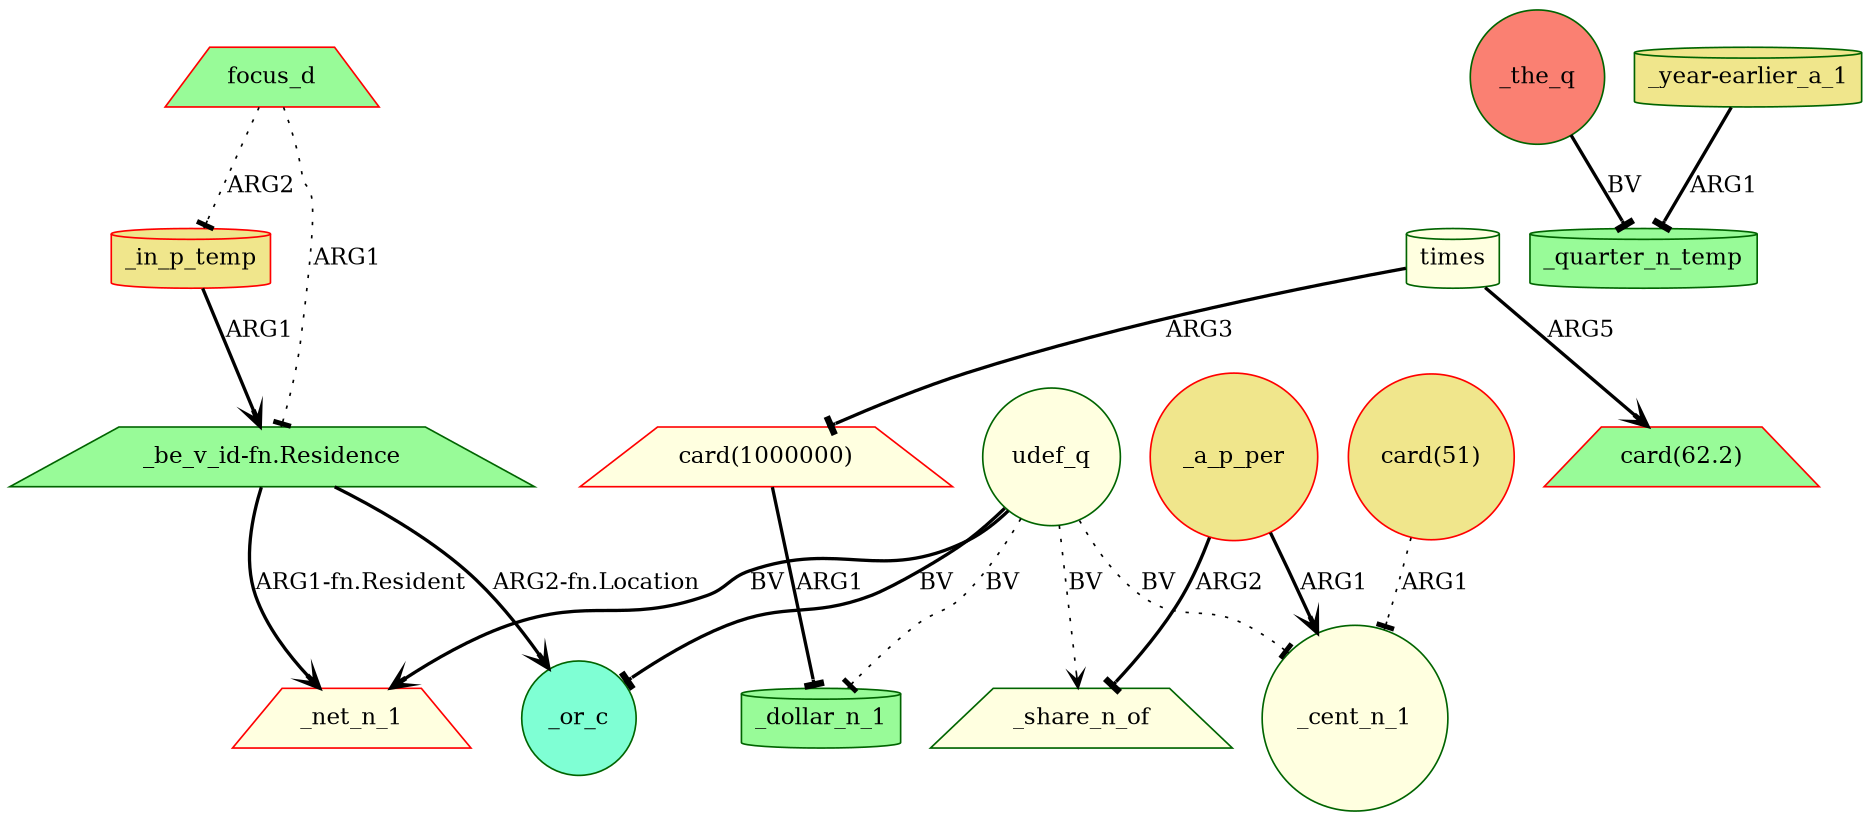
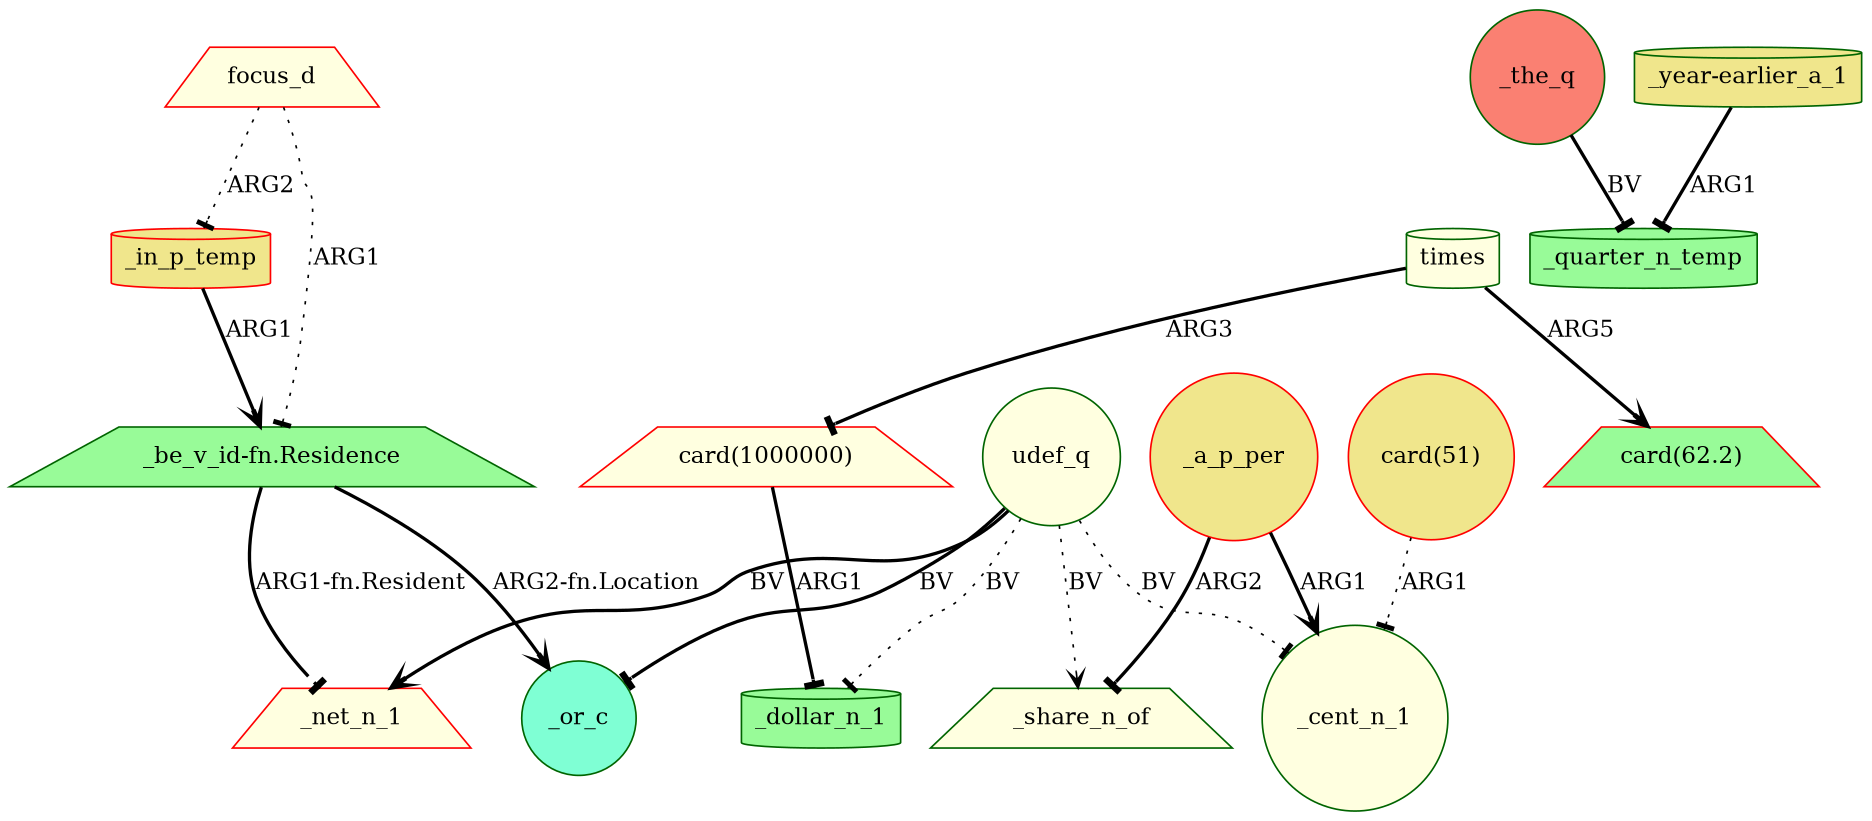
(272, 77) -> (272, 77)
(254, 589) -> (254, 589)
